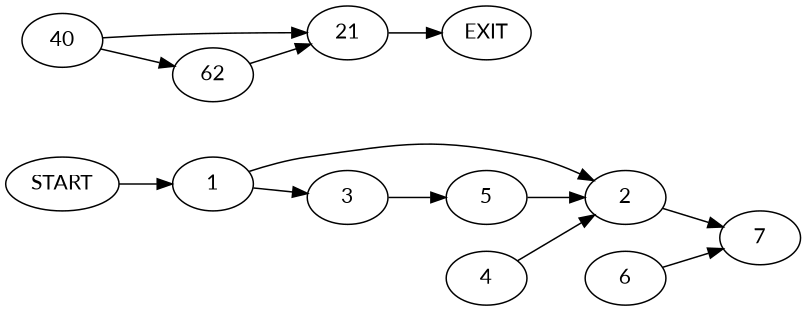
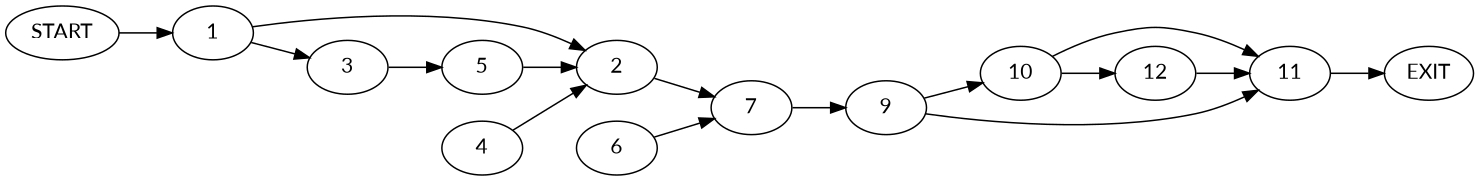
(348, 33) -> (1290, 73)
(62, 40) -> (1021, 73)
(213, 75) -> (1155, 73)
none -> (886, 108)
